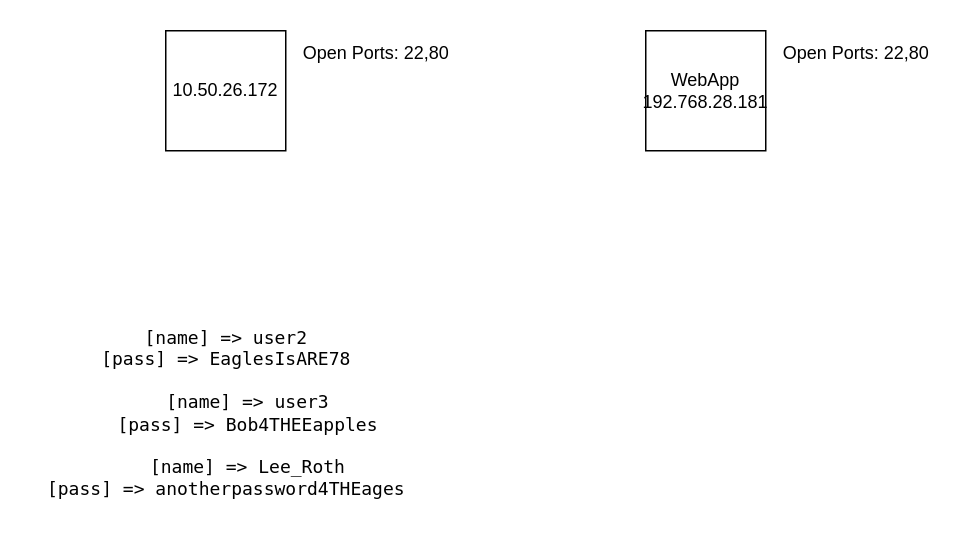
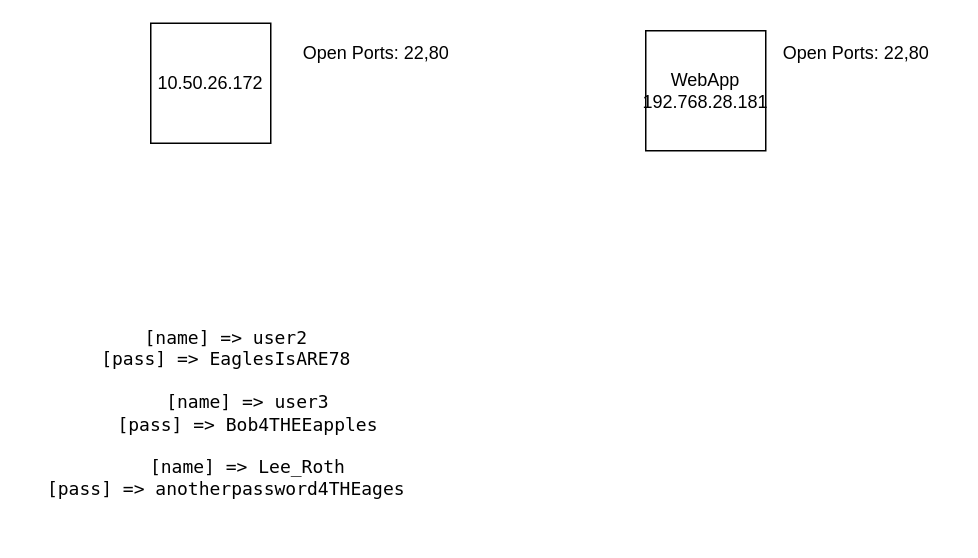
(226, 91) -> (211, 83)
